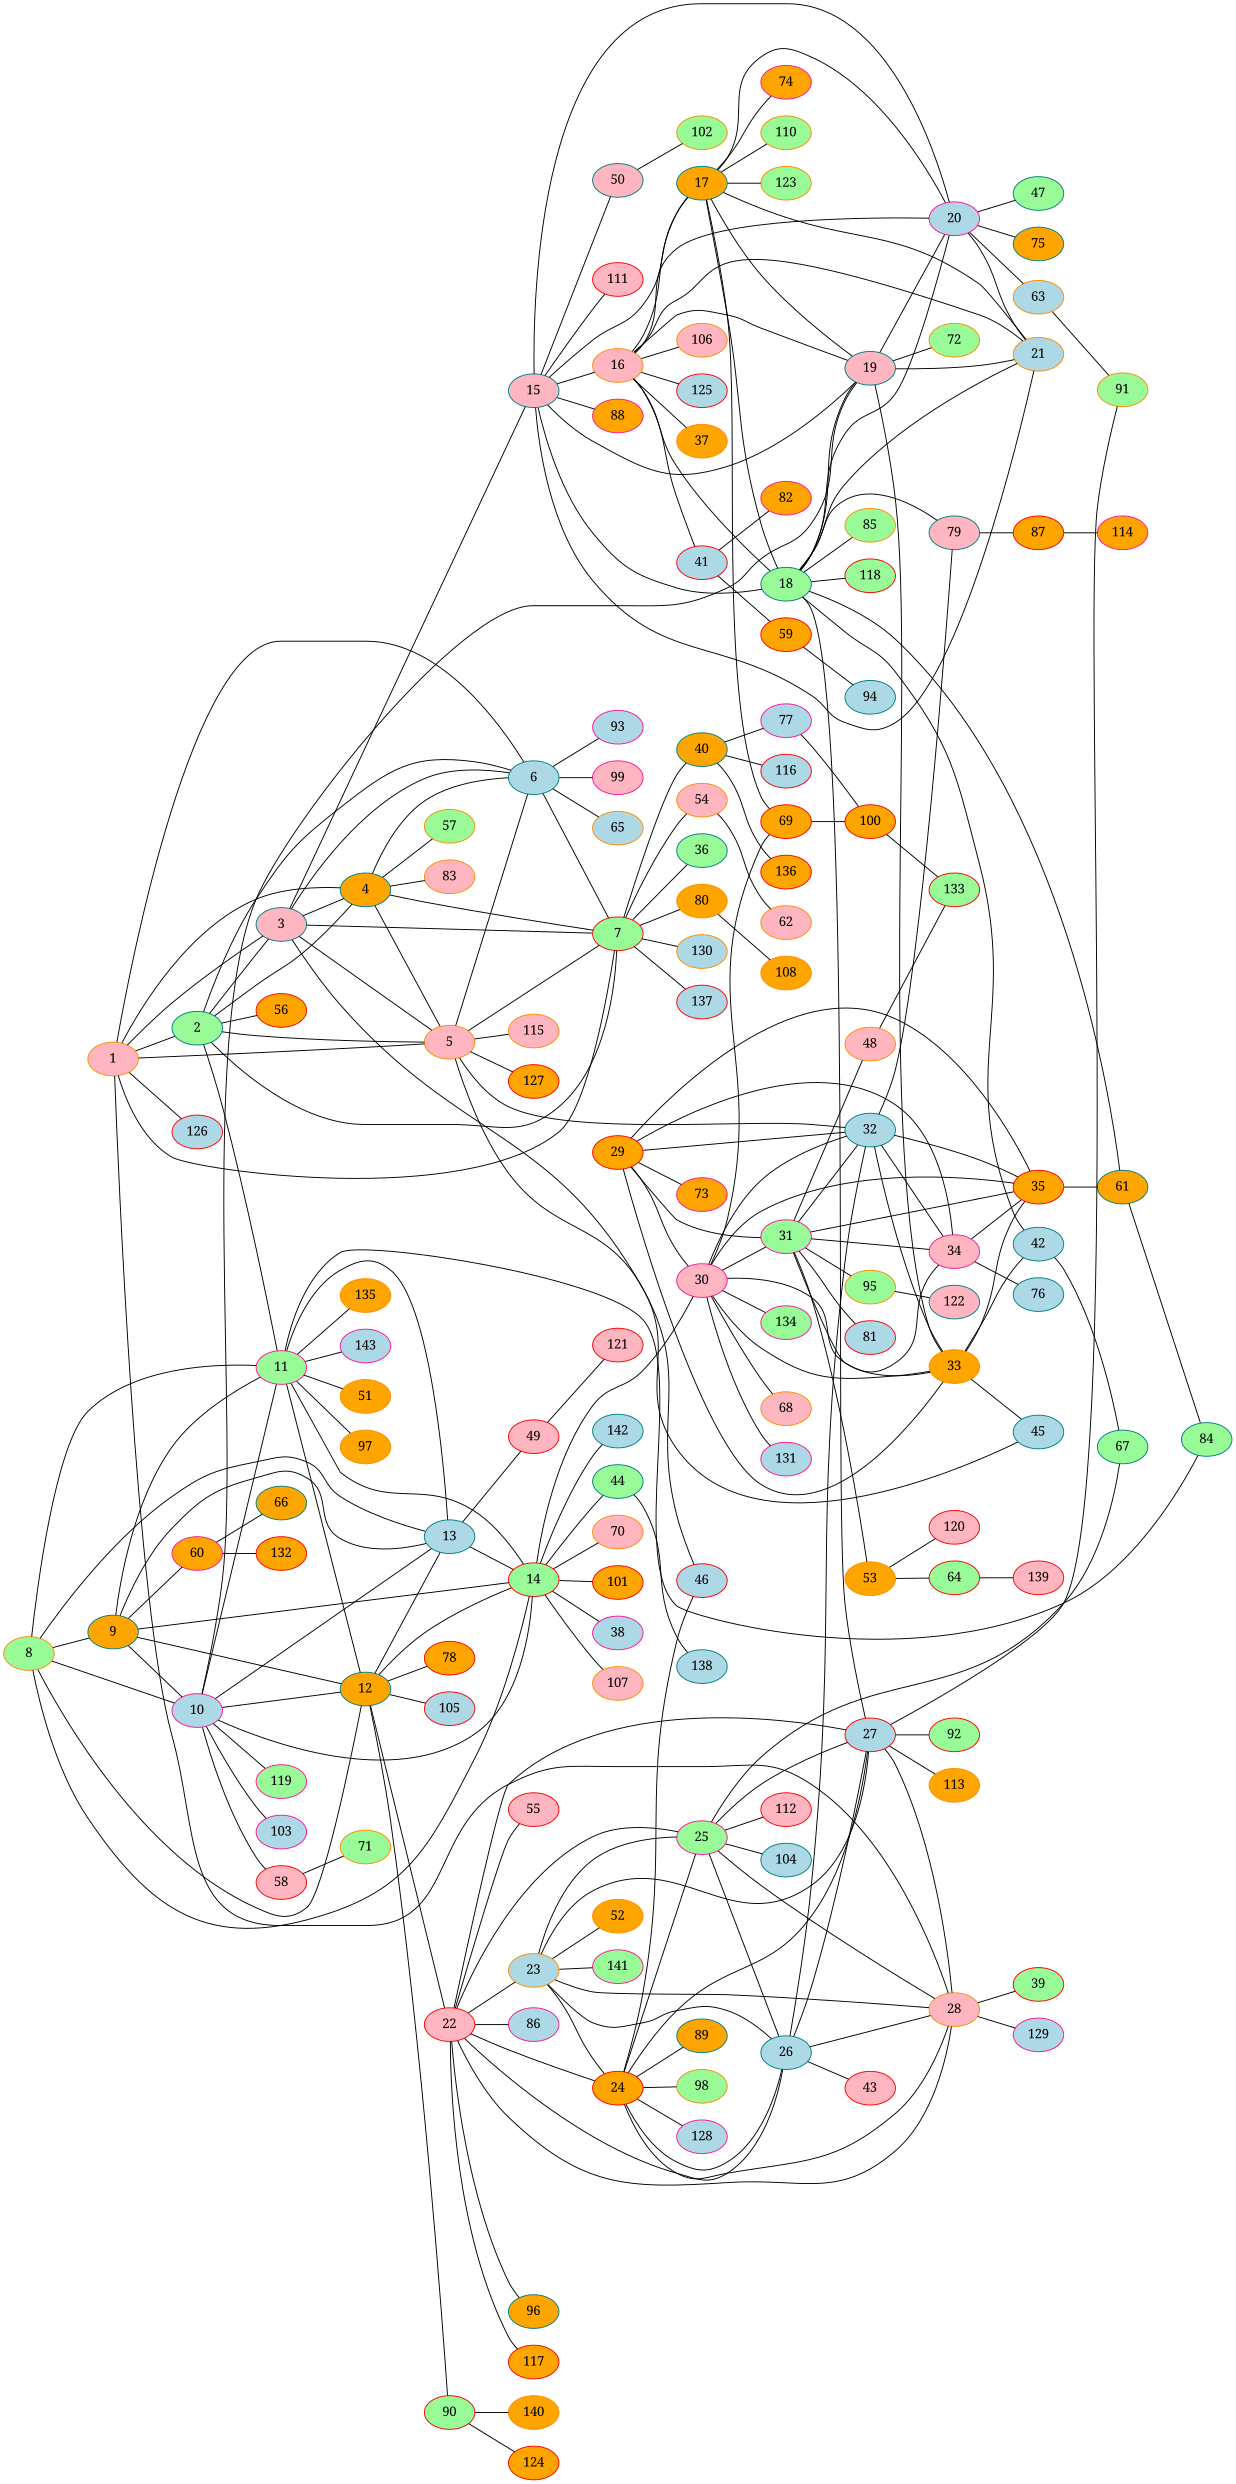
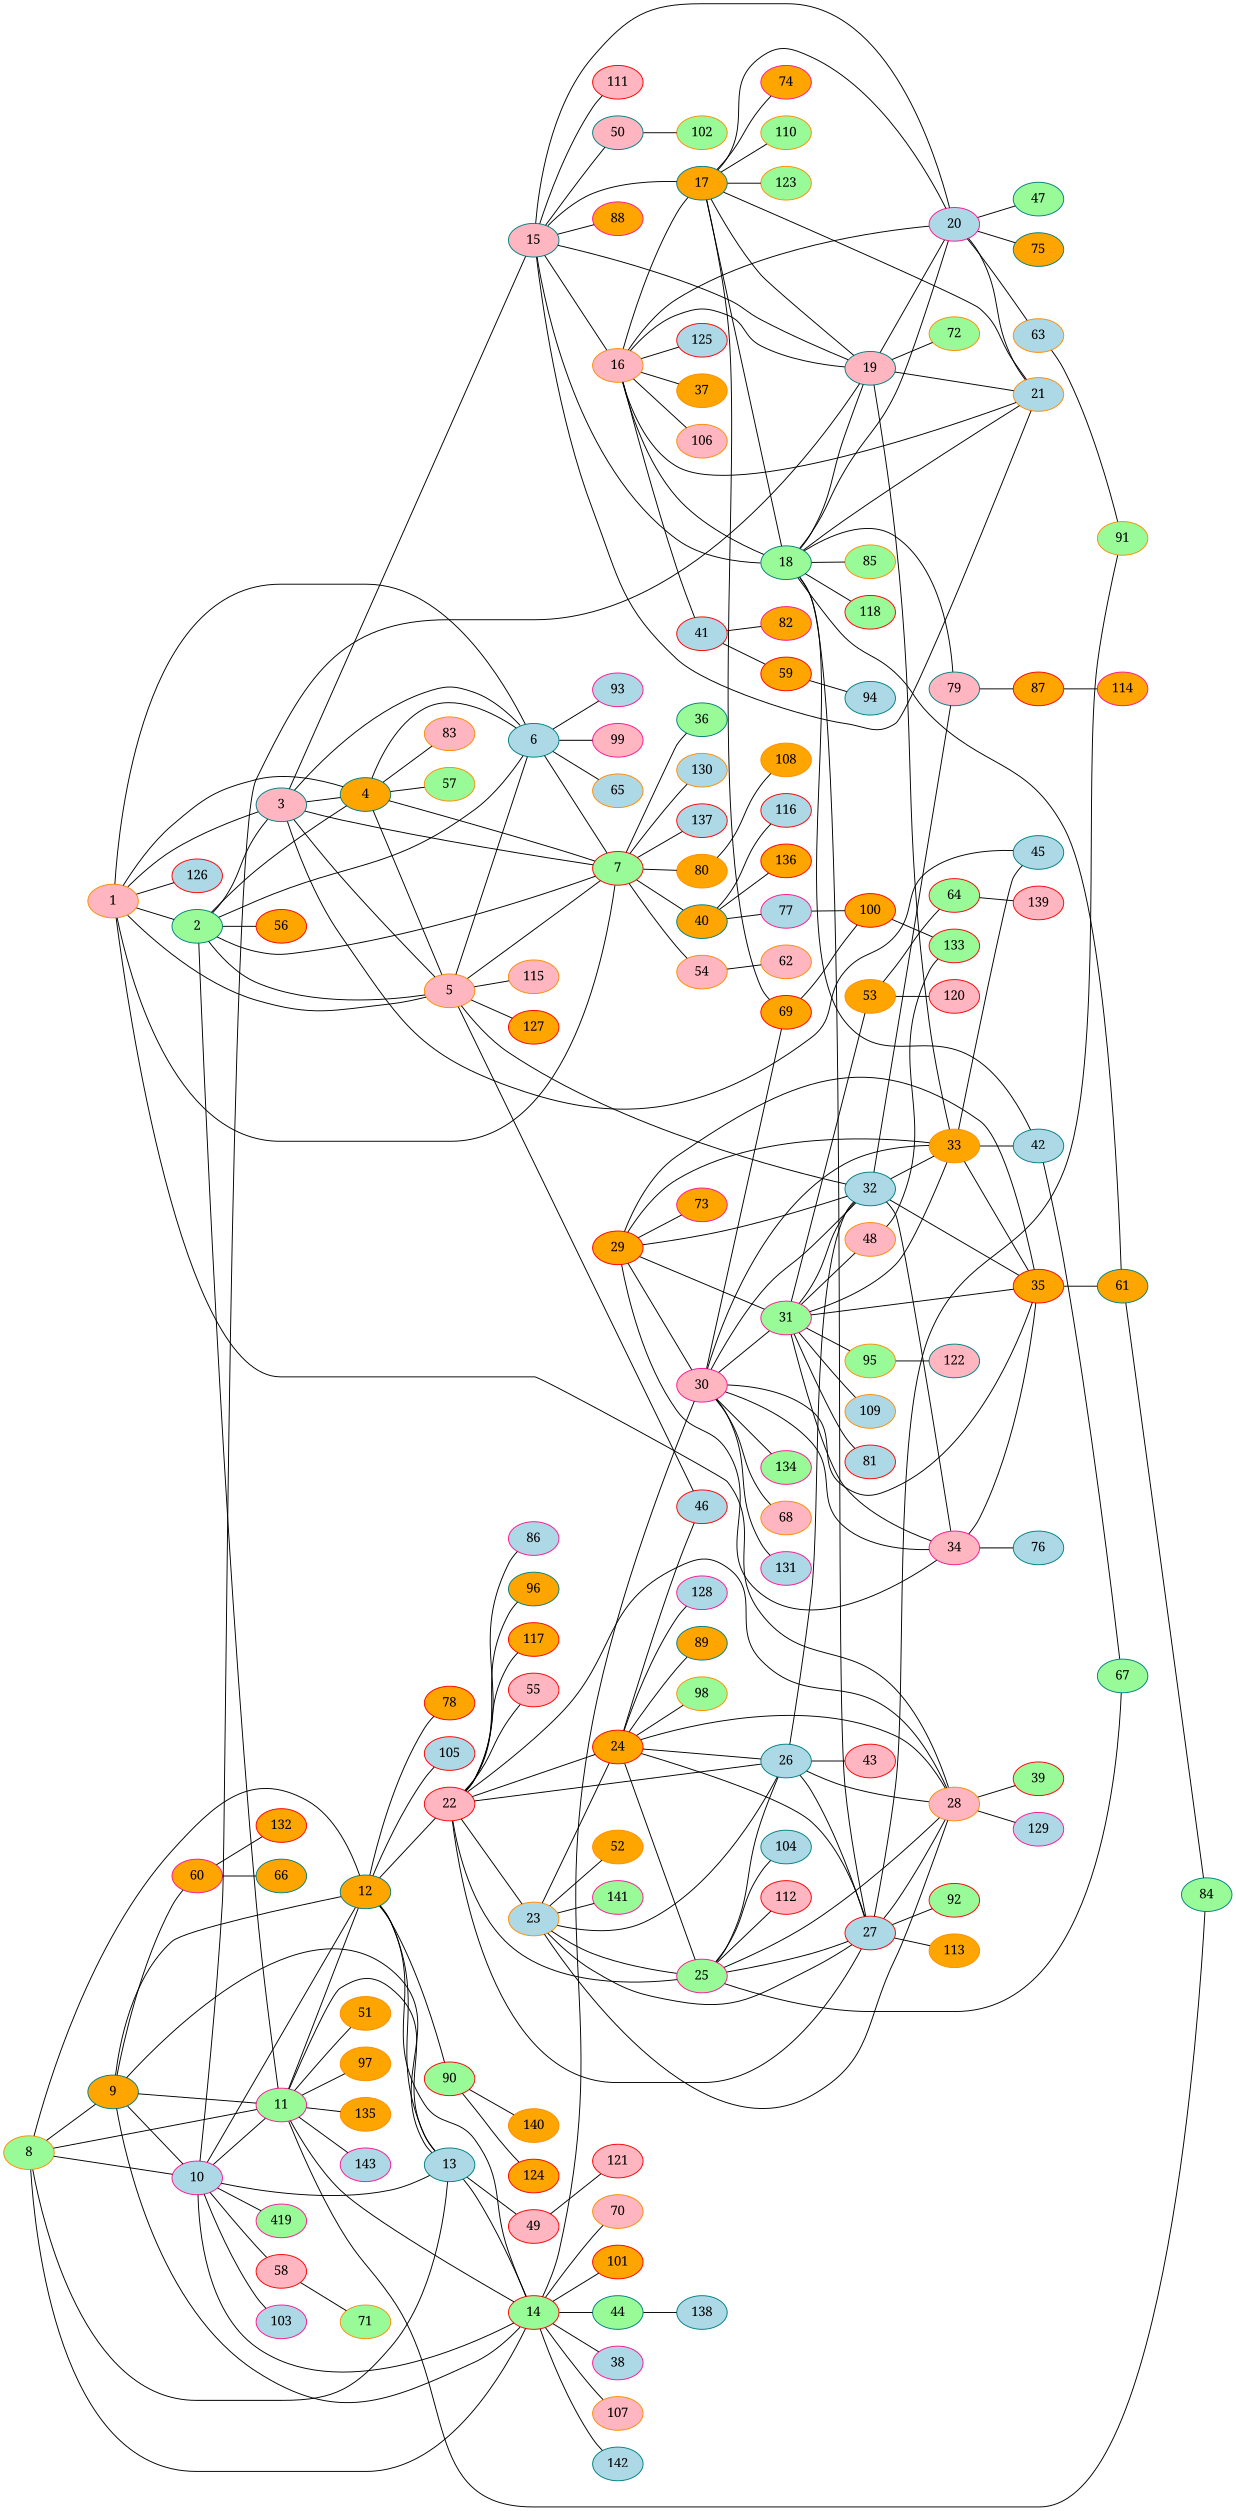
none -> (870, 1411)
(281, 1782) -> (281, 2221)
